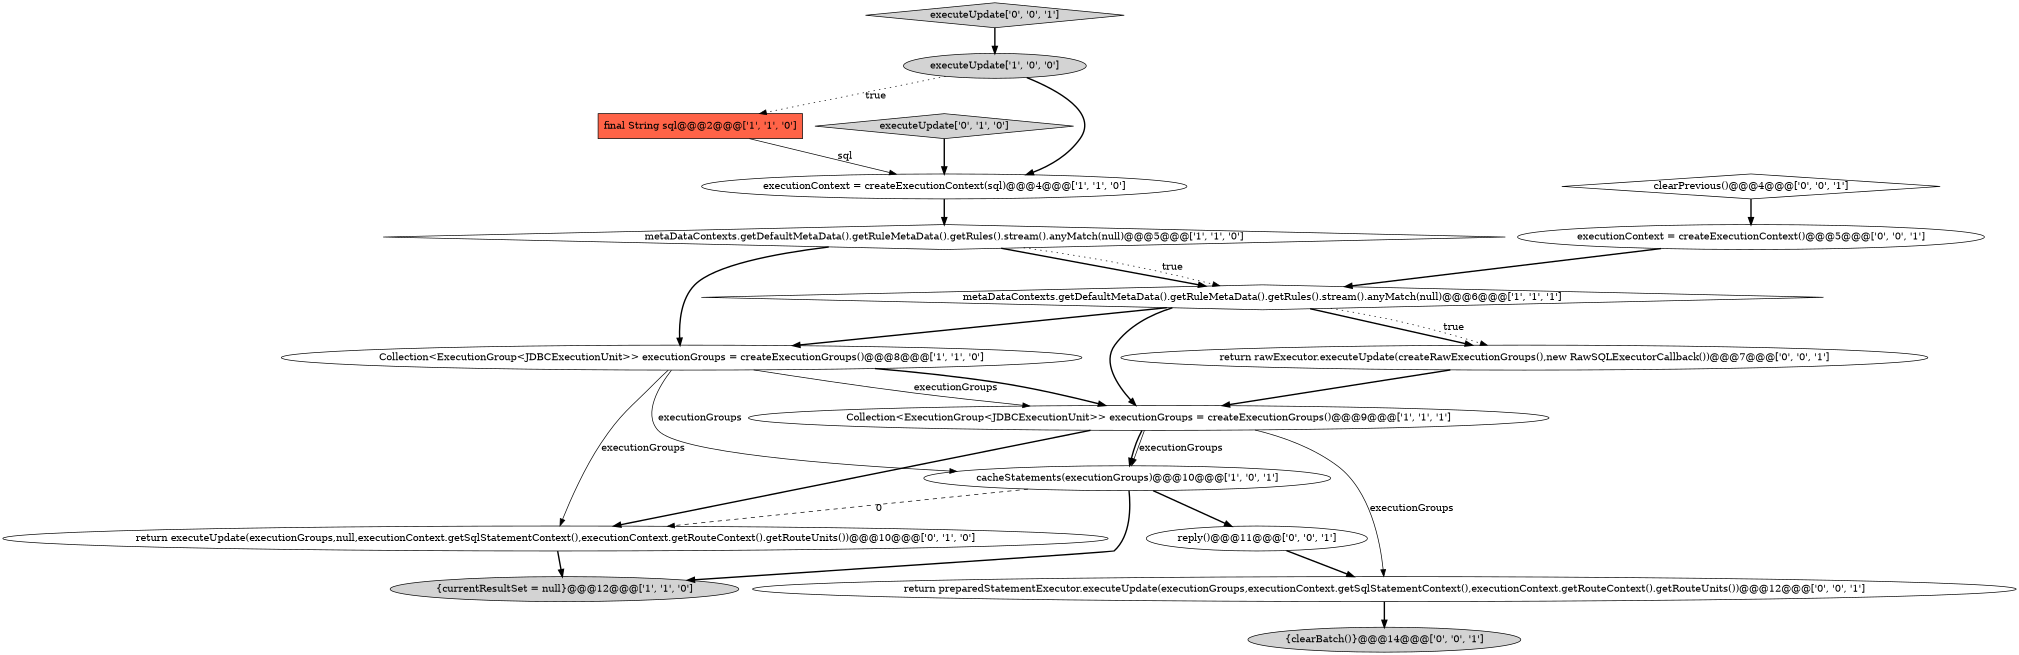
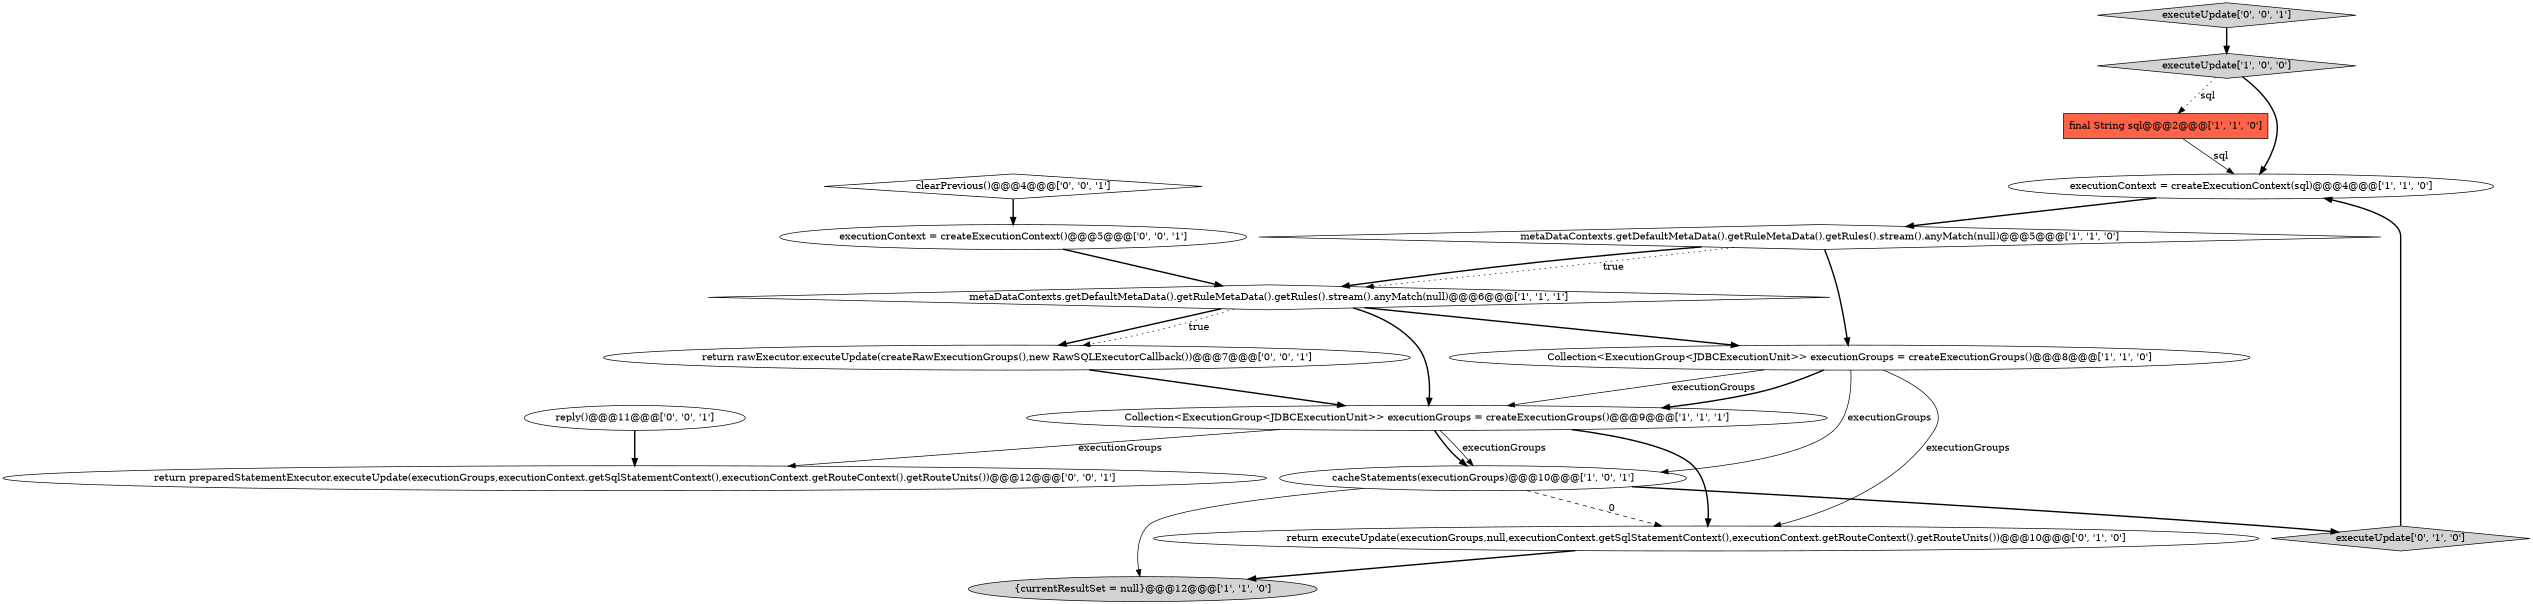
(995, 66) -> (2227, 66)
(876, 96) -> (2208, 96)
(1189, 507) -> (1982, 507)
(936, 564) -> (1232, 504)
(1384, 640) -> none
